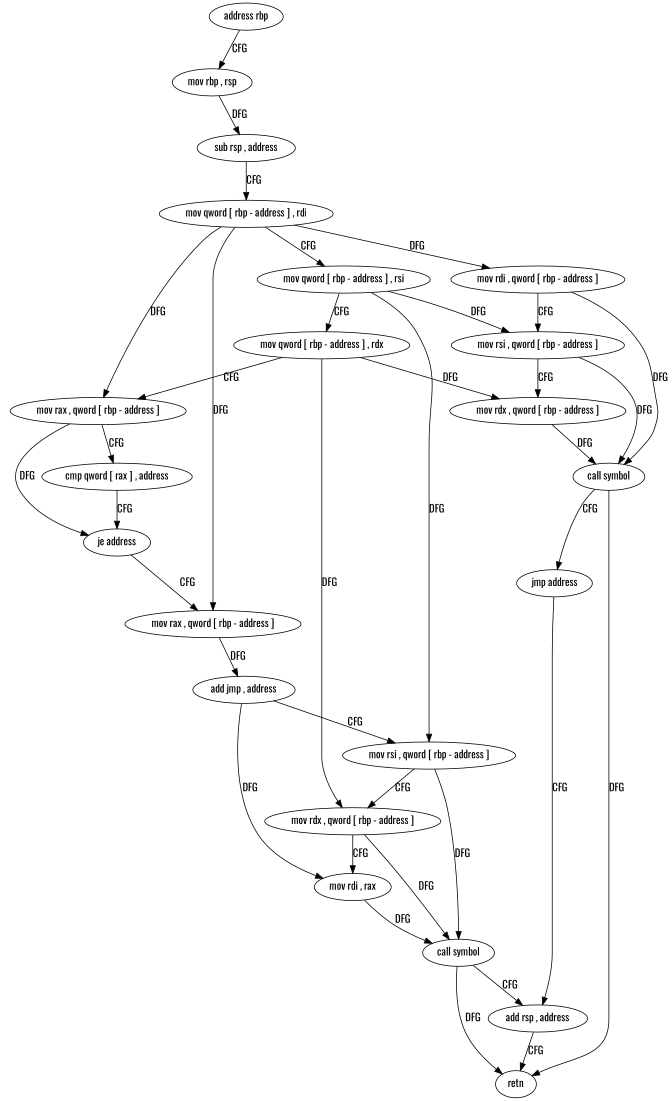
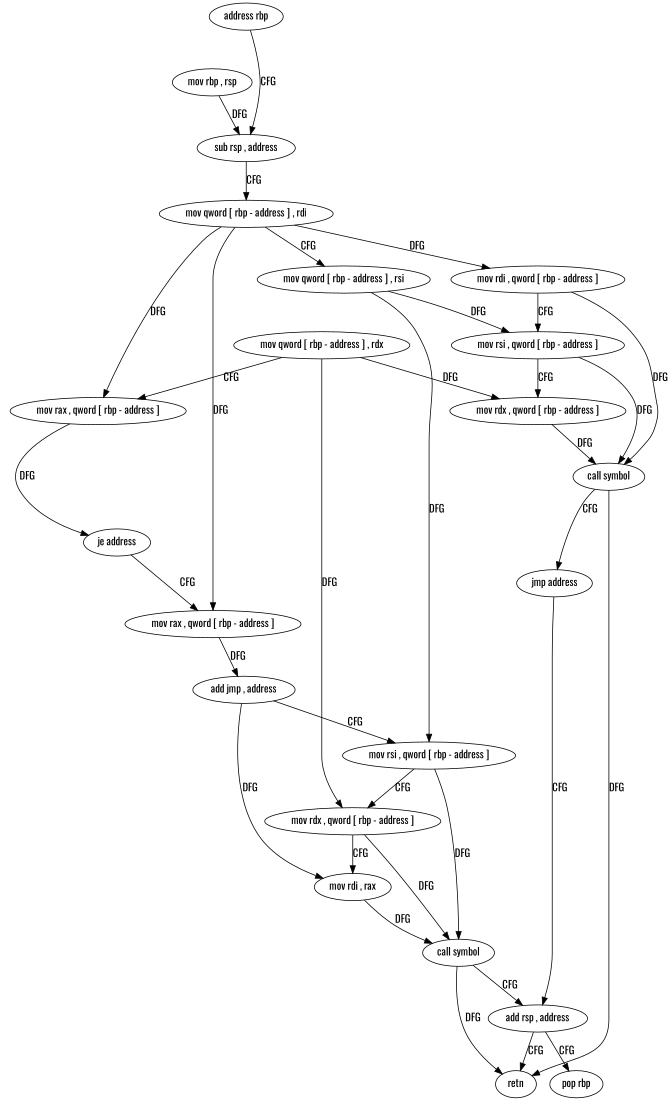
(231, 46) -> (260, 79)
(334, 309) -> none
(117, 477) -> none
none -> (576, 1084)
